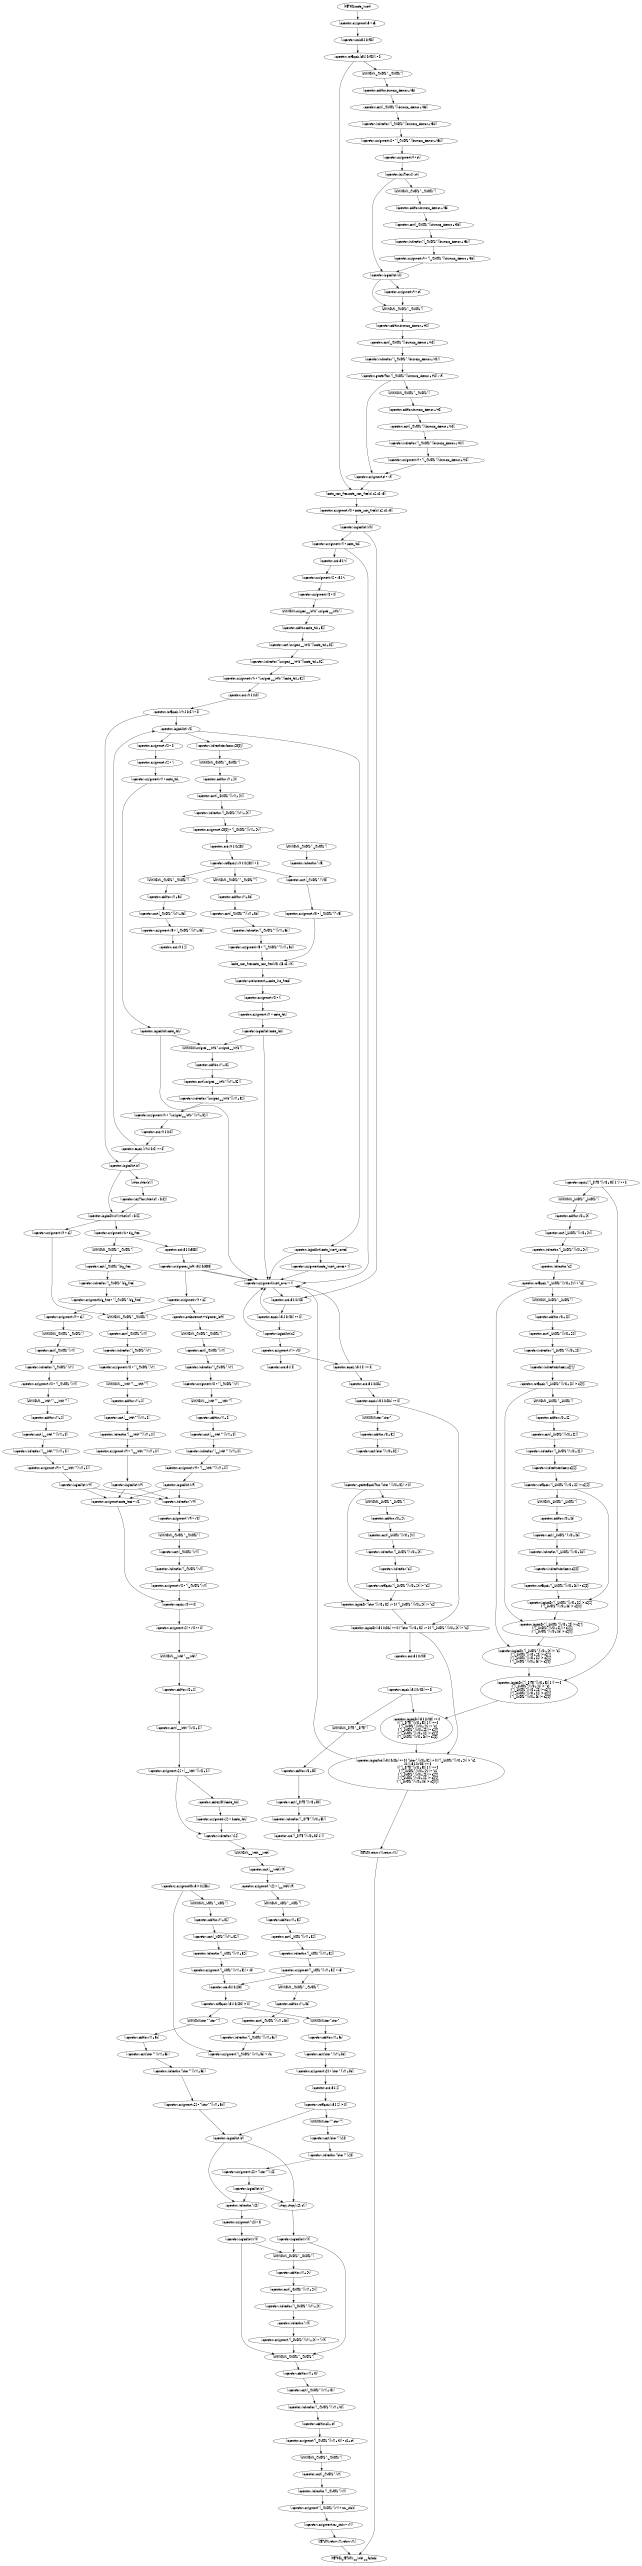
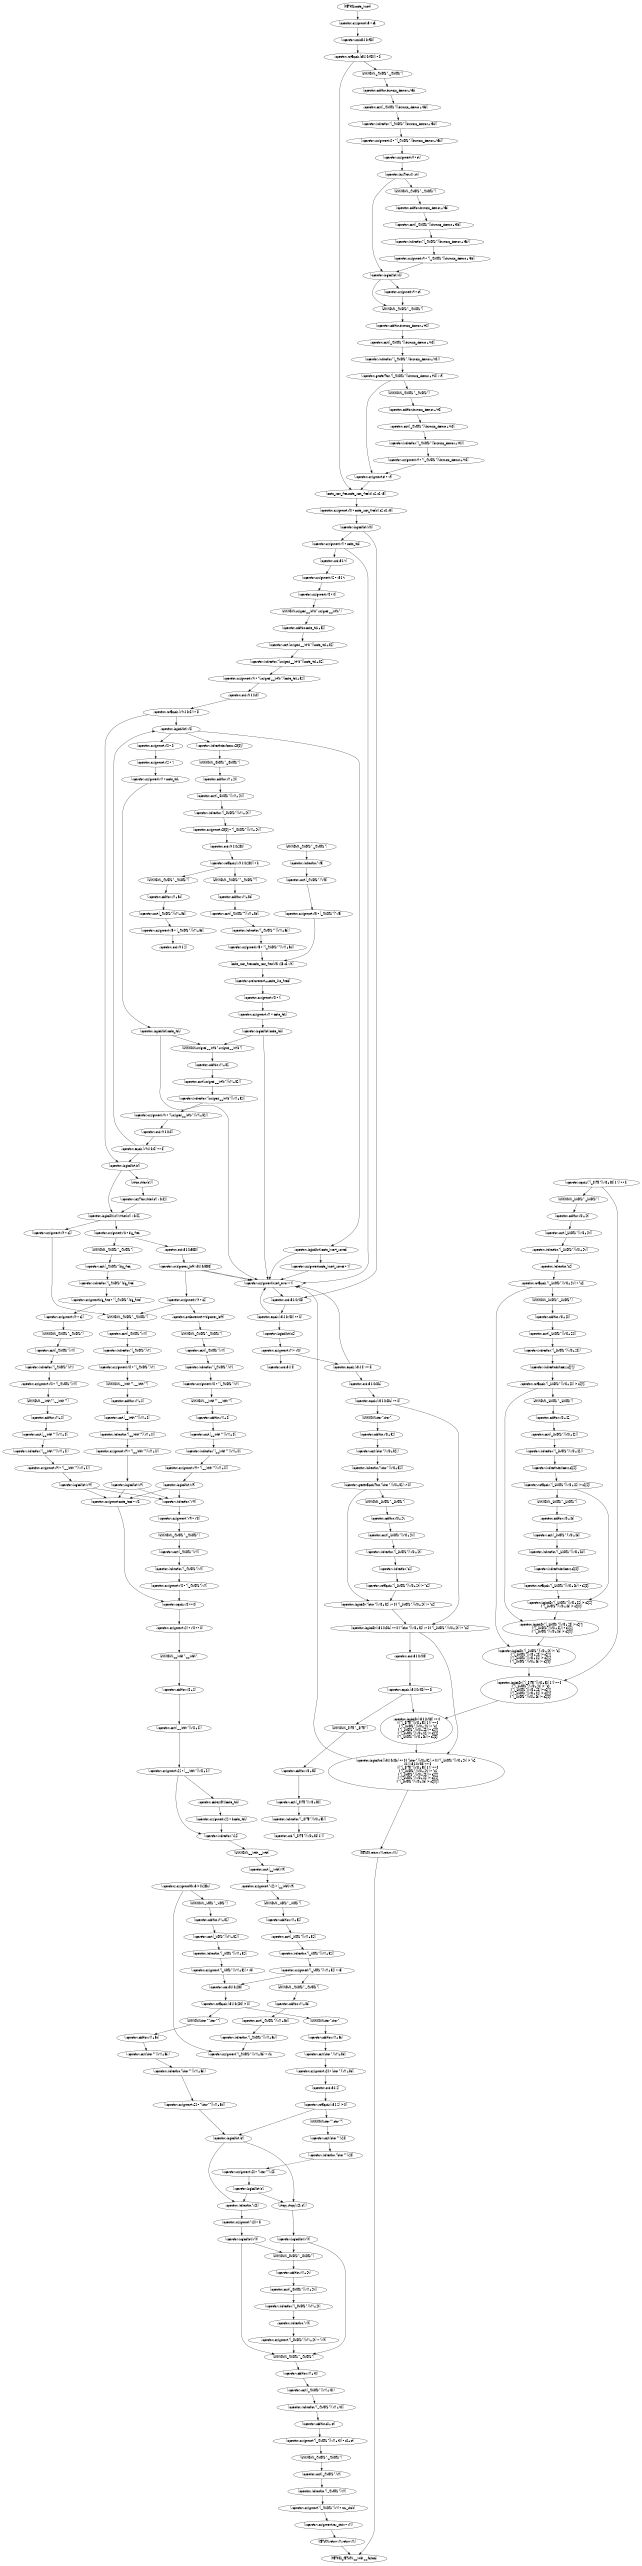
(270, 872) -> (307, 871)
(244, 1312) -> none
none -> (378, 1468)
none -> (410, 1672)
